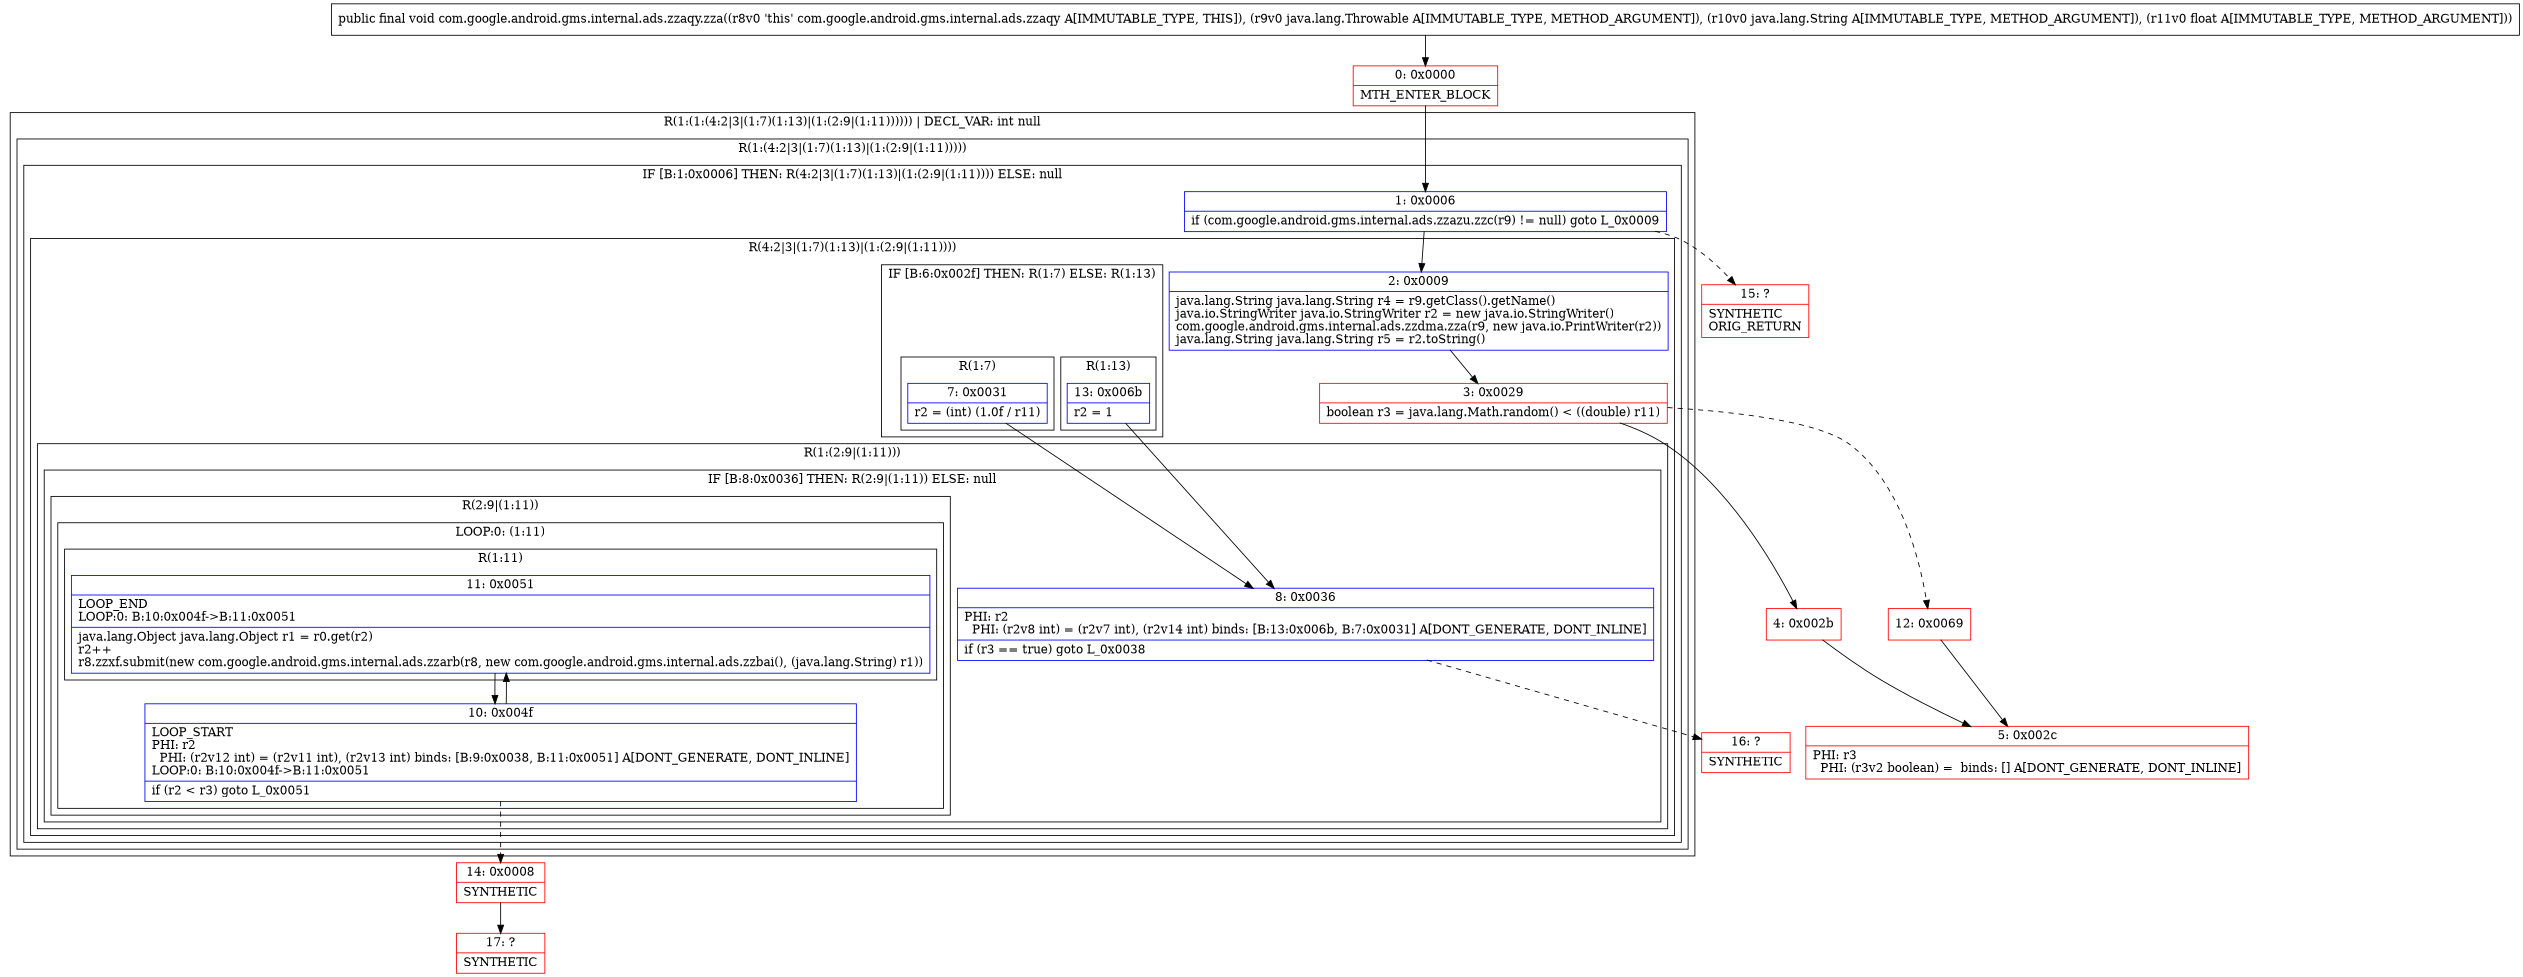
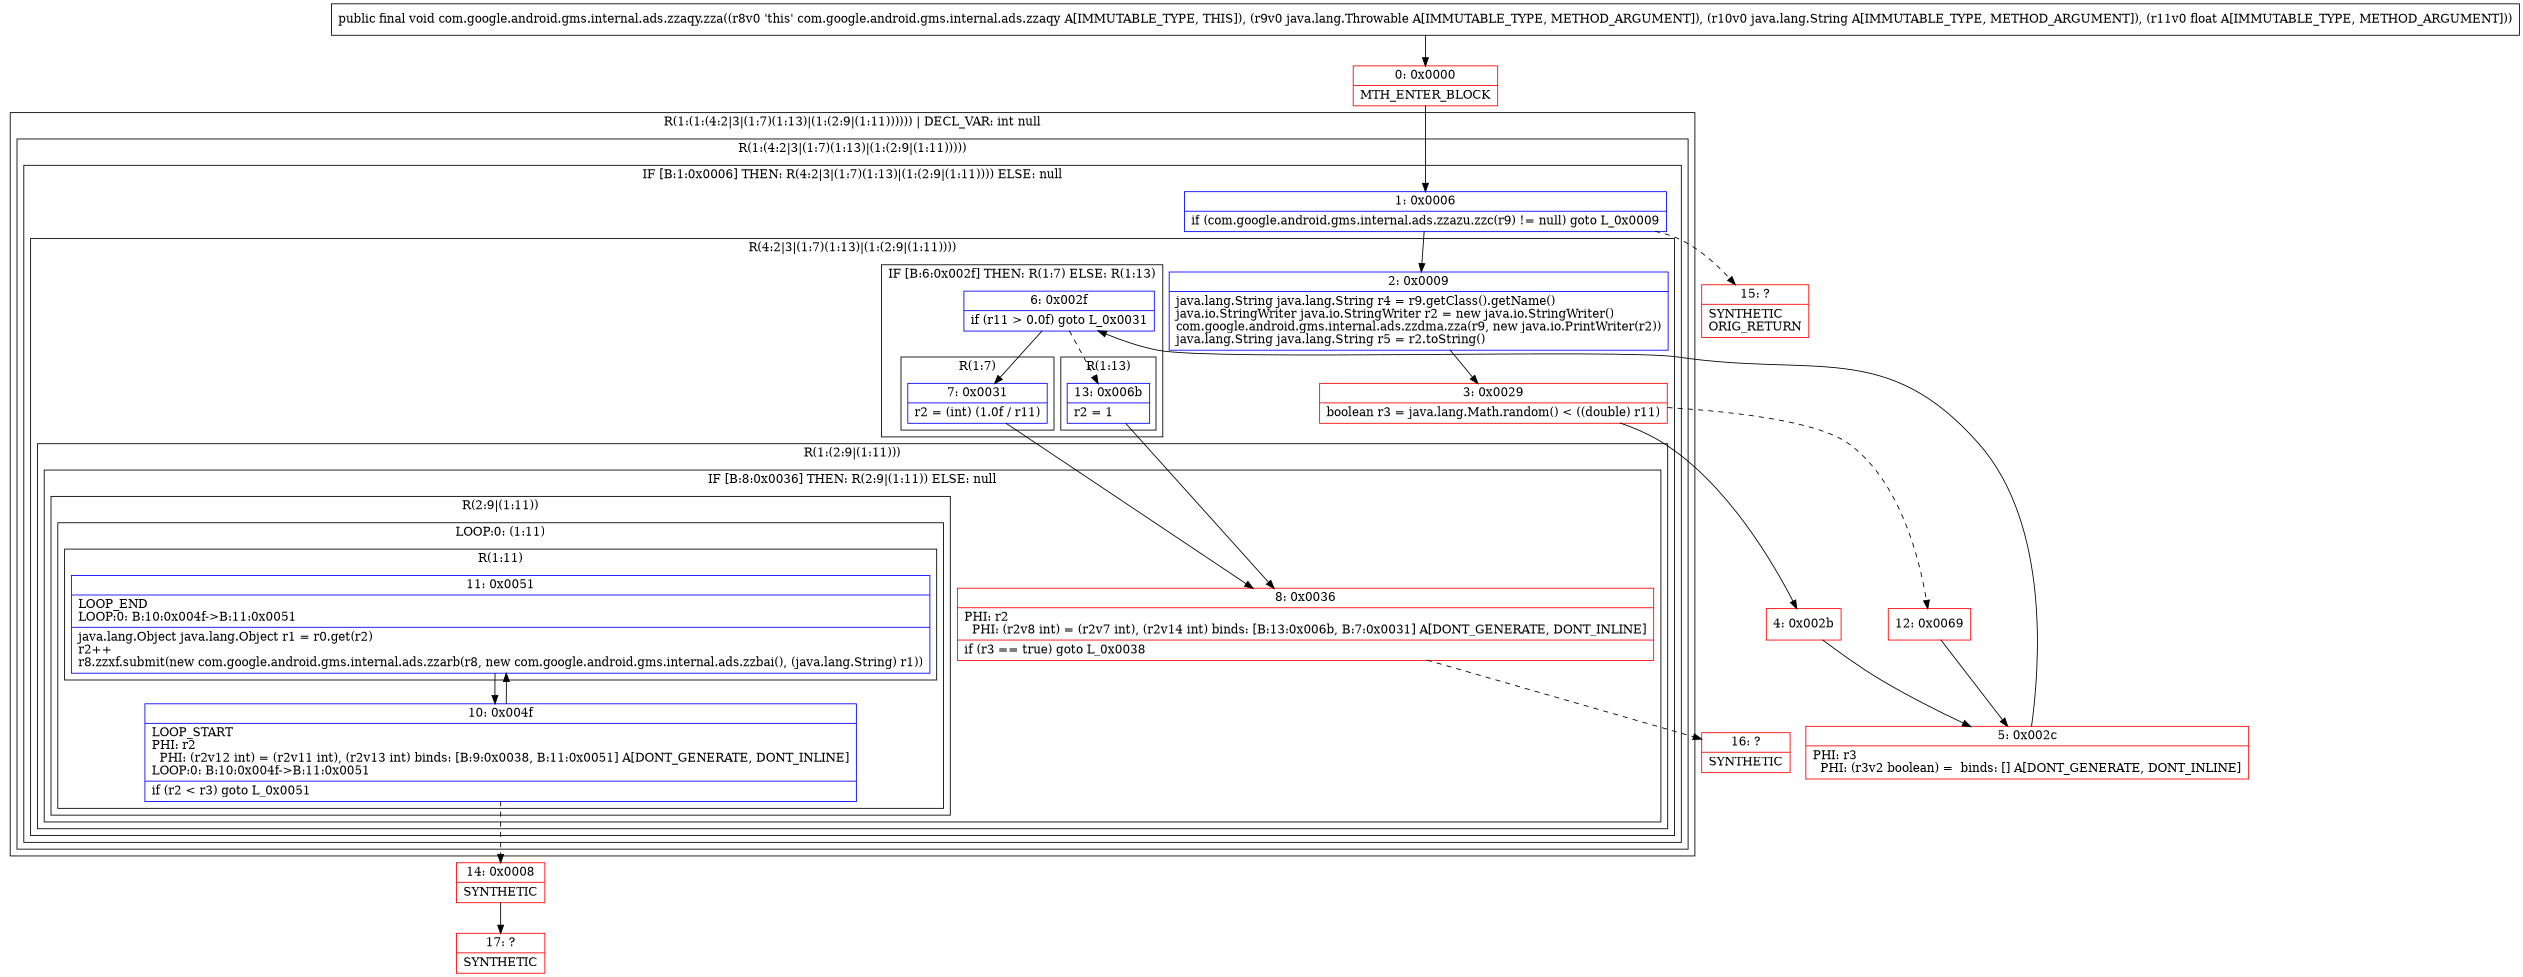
none -> (1059, 311)
(1306, 624) -> (1306, 624)
